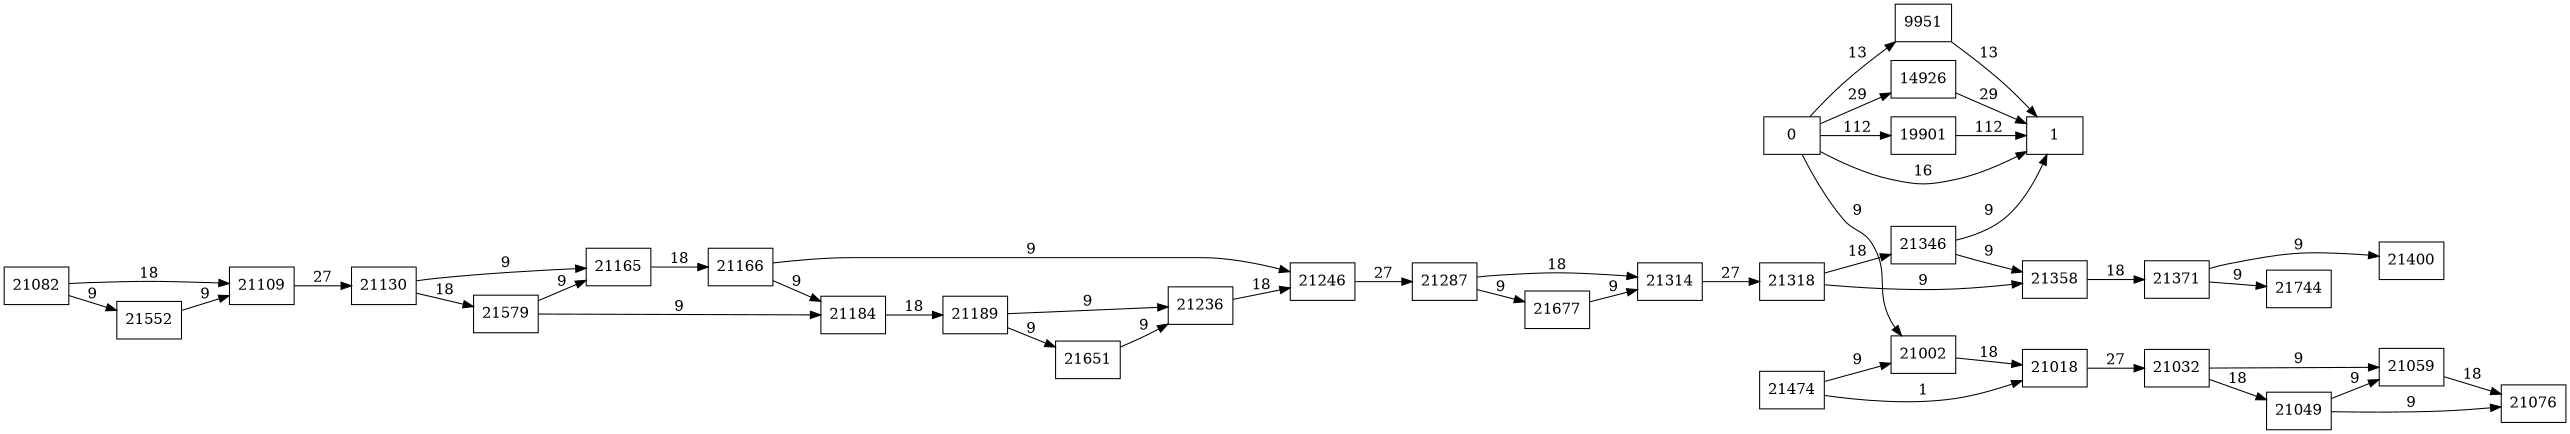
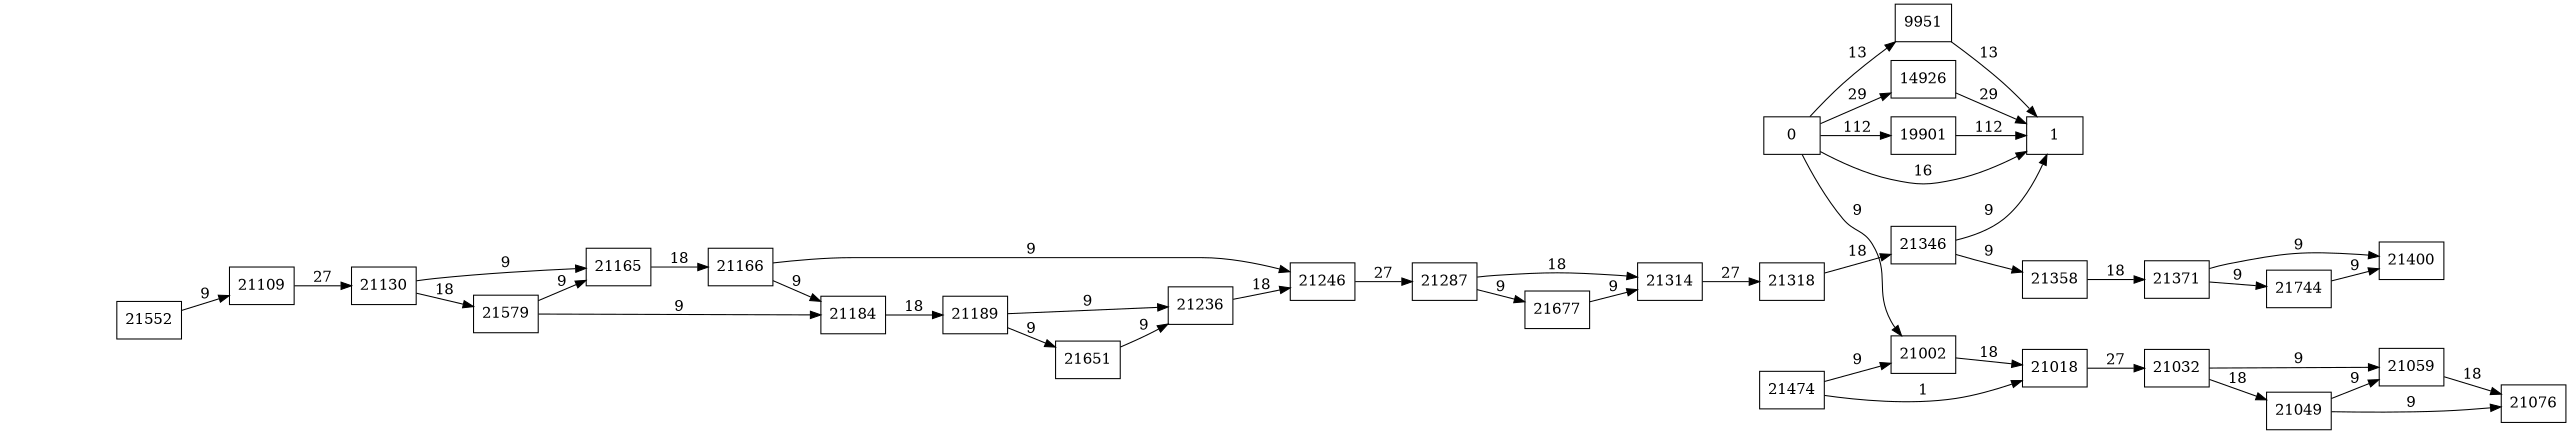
none -> (2350, 276)
(37, 286) -> none
(1918, 290) -> none
